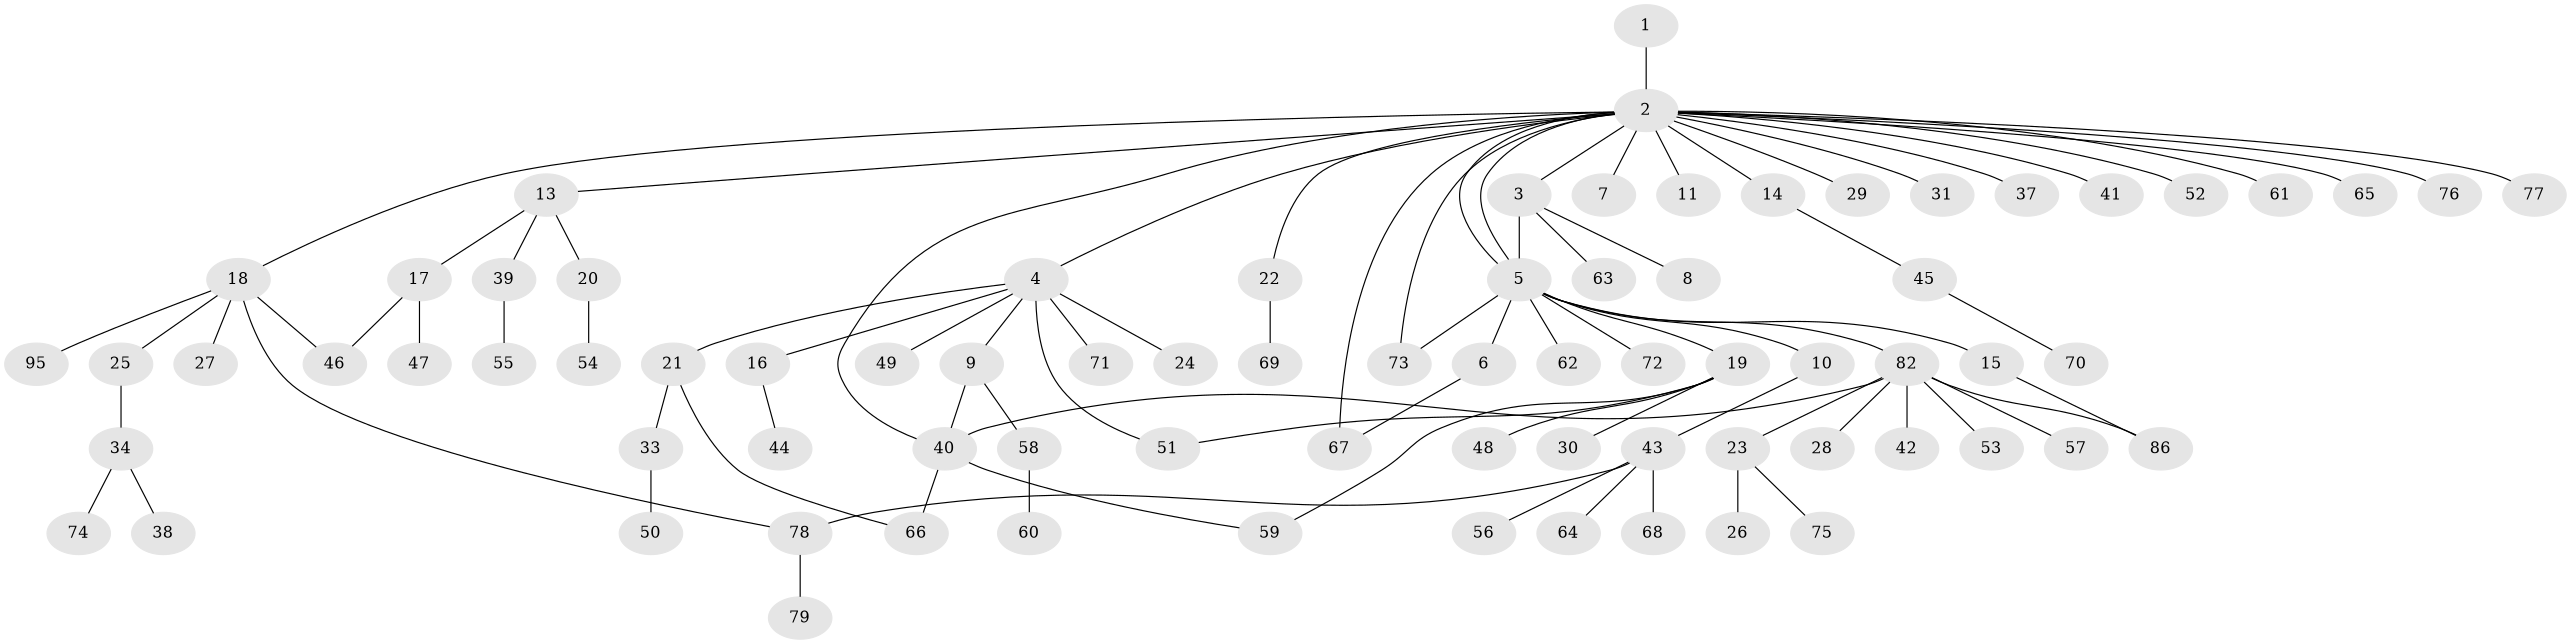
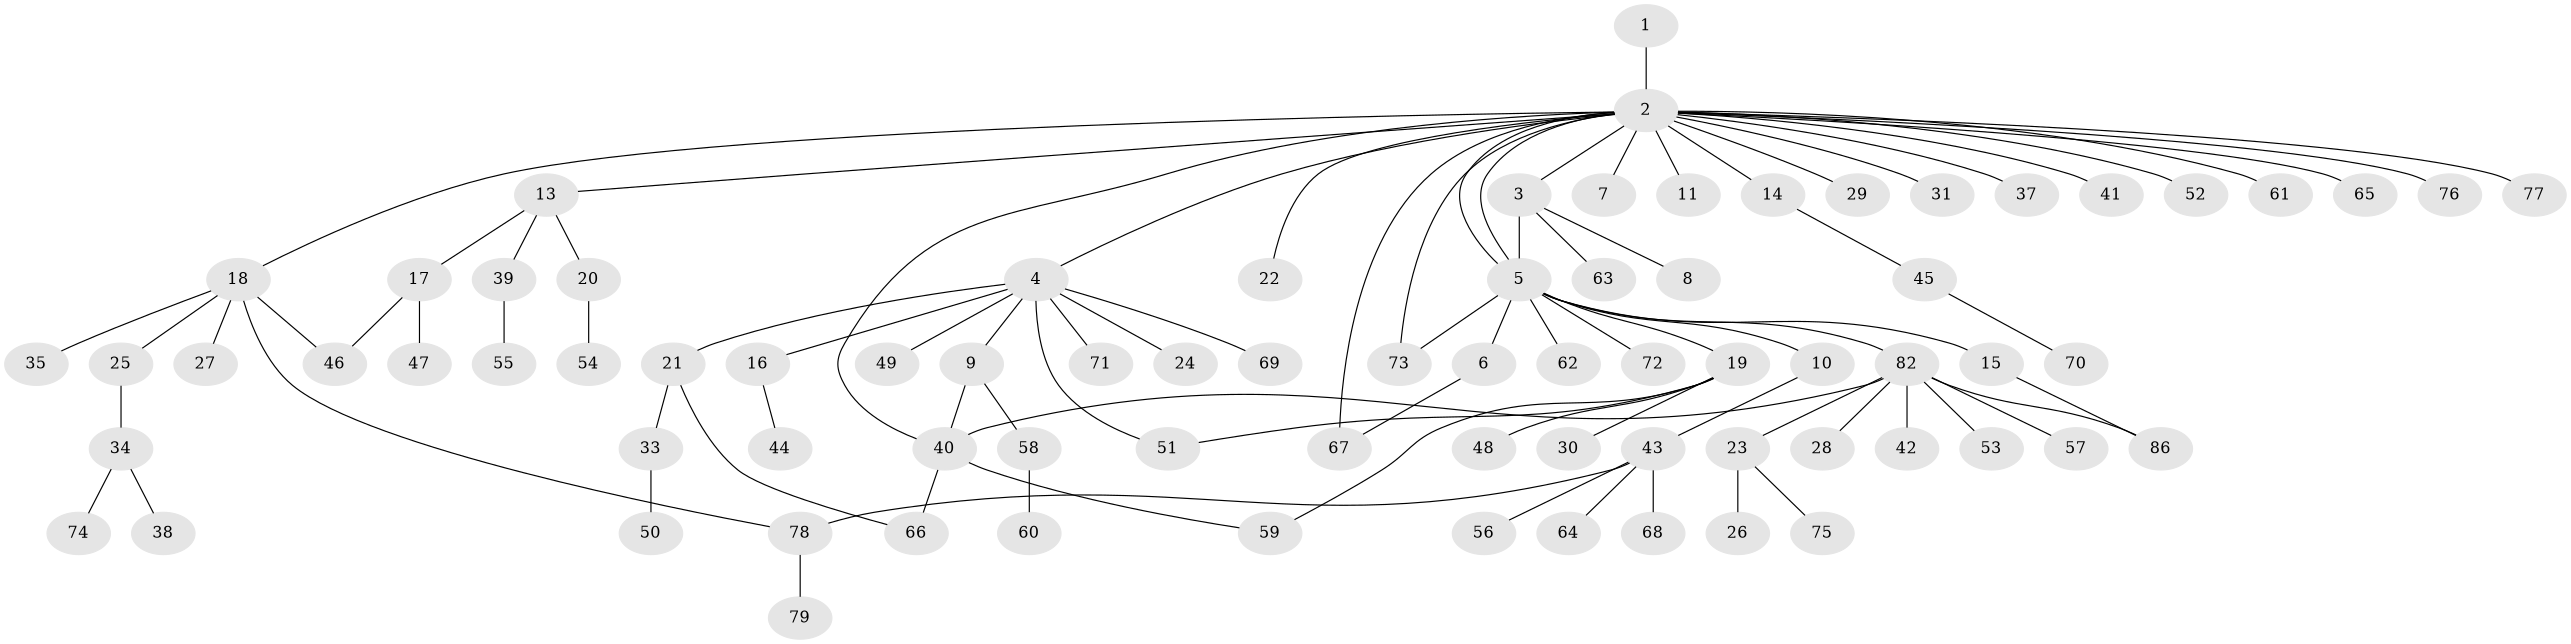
(1270, 322) -> (1156, 317)
(36, 364) -> (36, 364)
